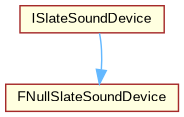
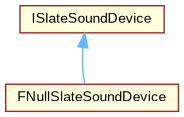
(102, 51) -> (83, 66)
